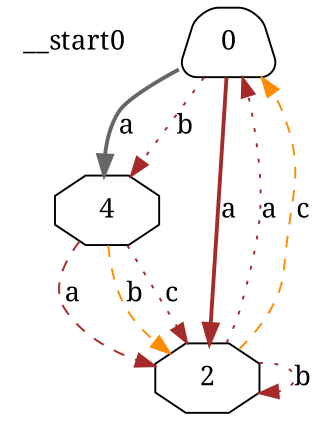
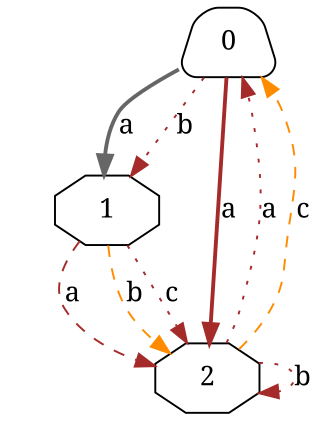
(74, 42) -> none
(107, 210) -> (107, 210)
